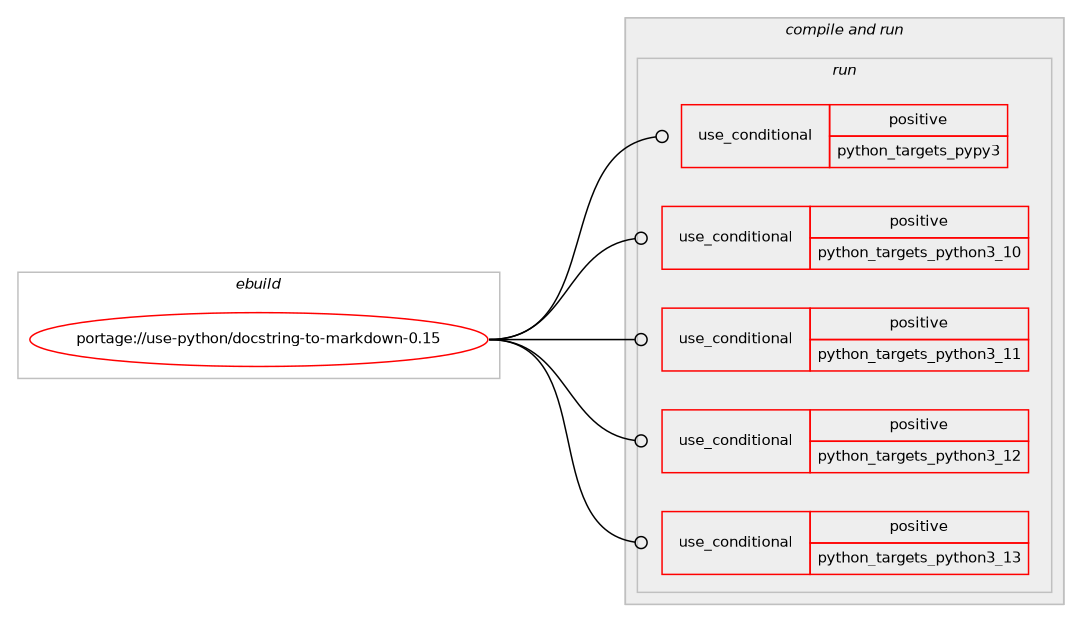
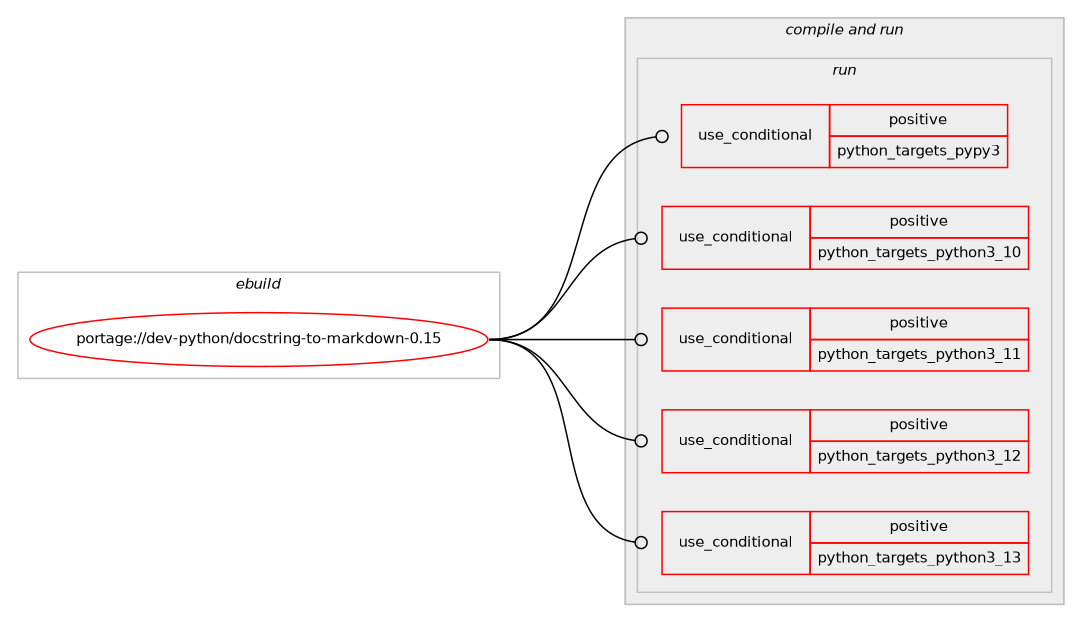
(259, 340) -> (259, 340)
